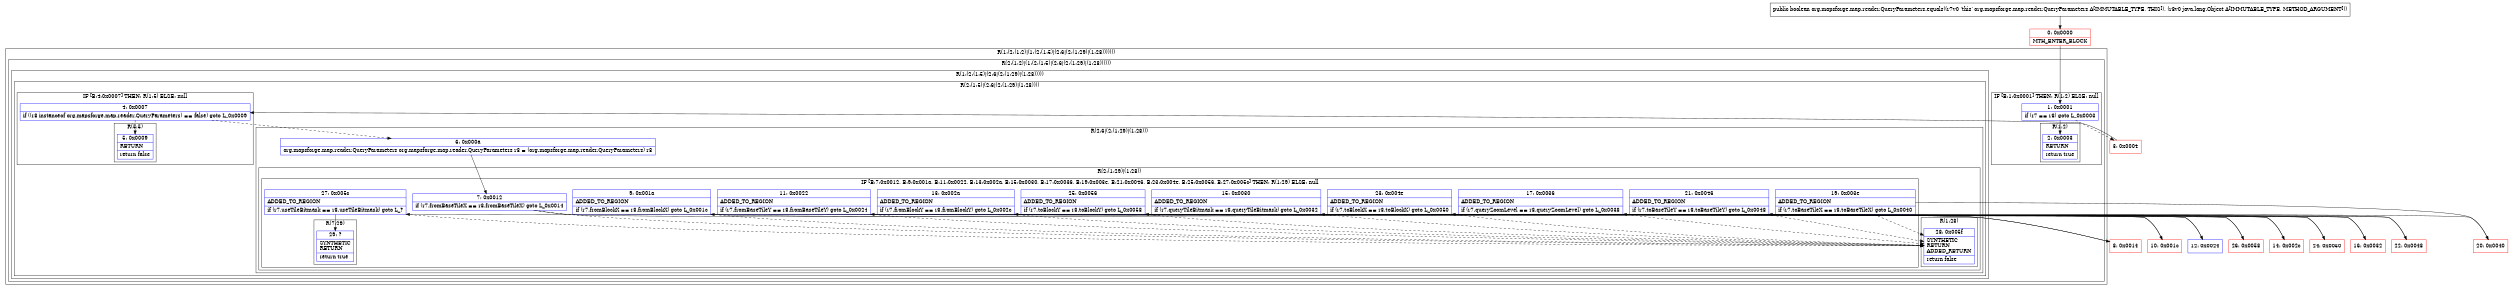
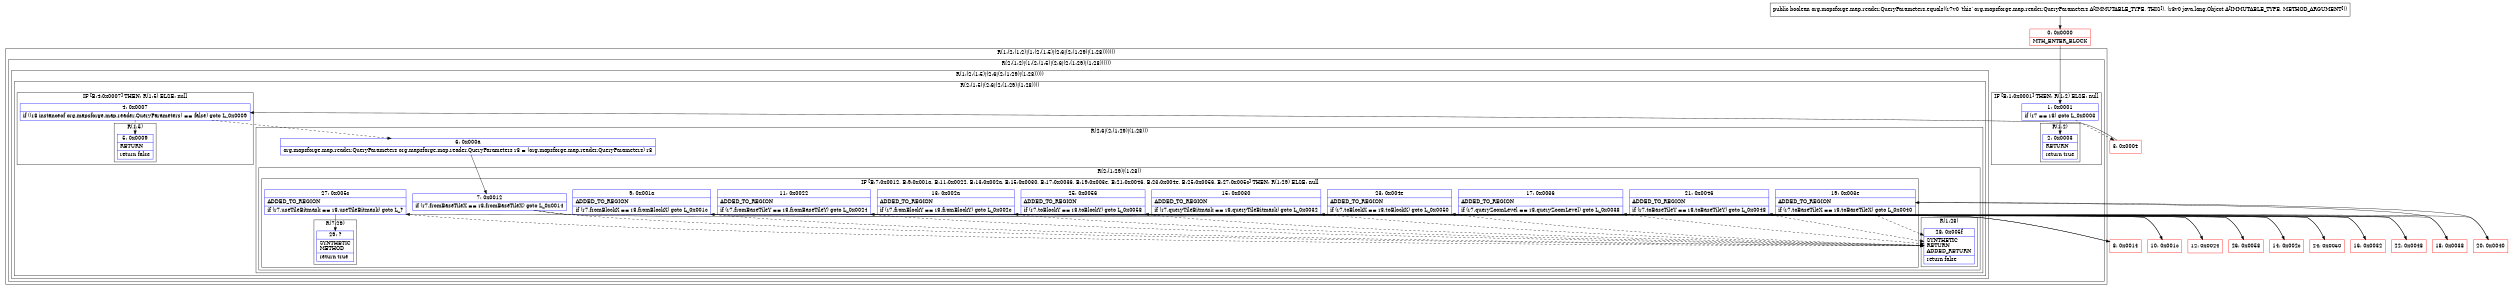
(135, 127) -> (135, 127)
(2205, 246) -> (2205, 246)
none -> (2450, 246)
(331, 249) -> (332, 249)
